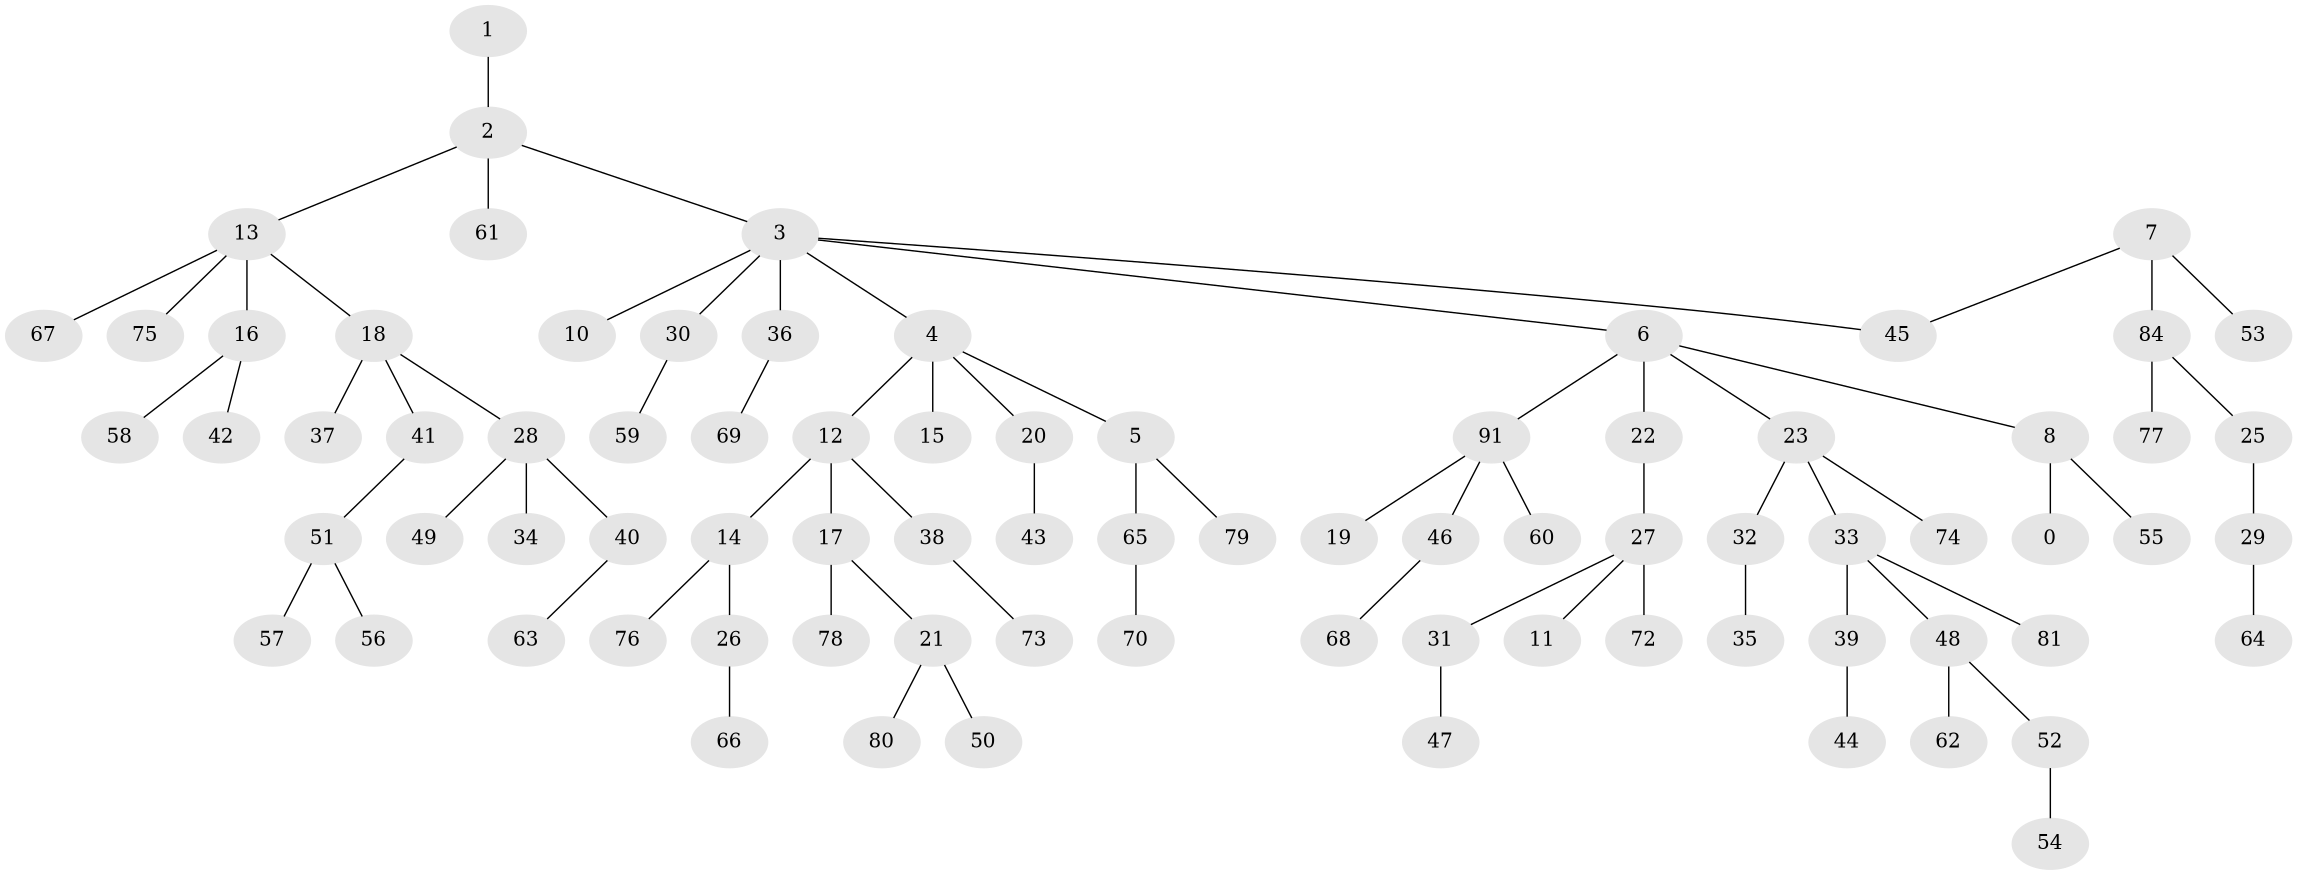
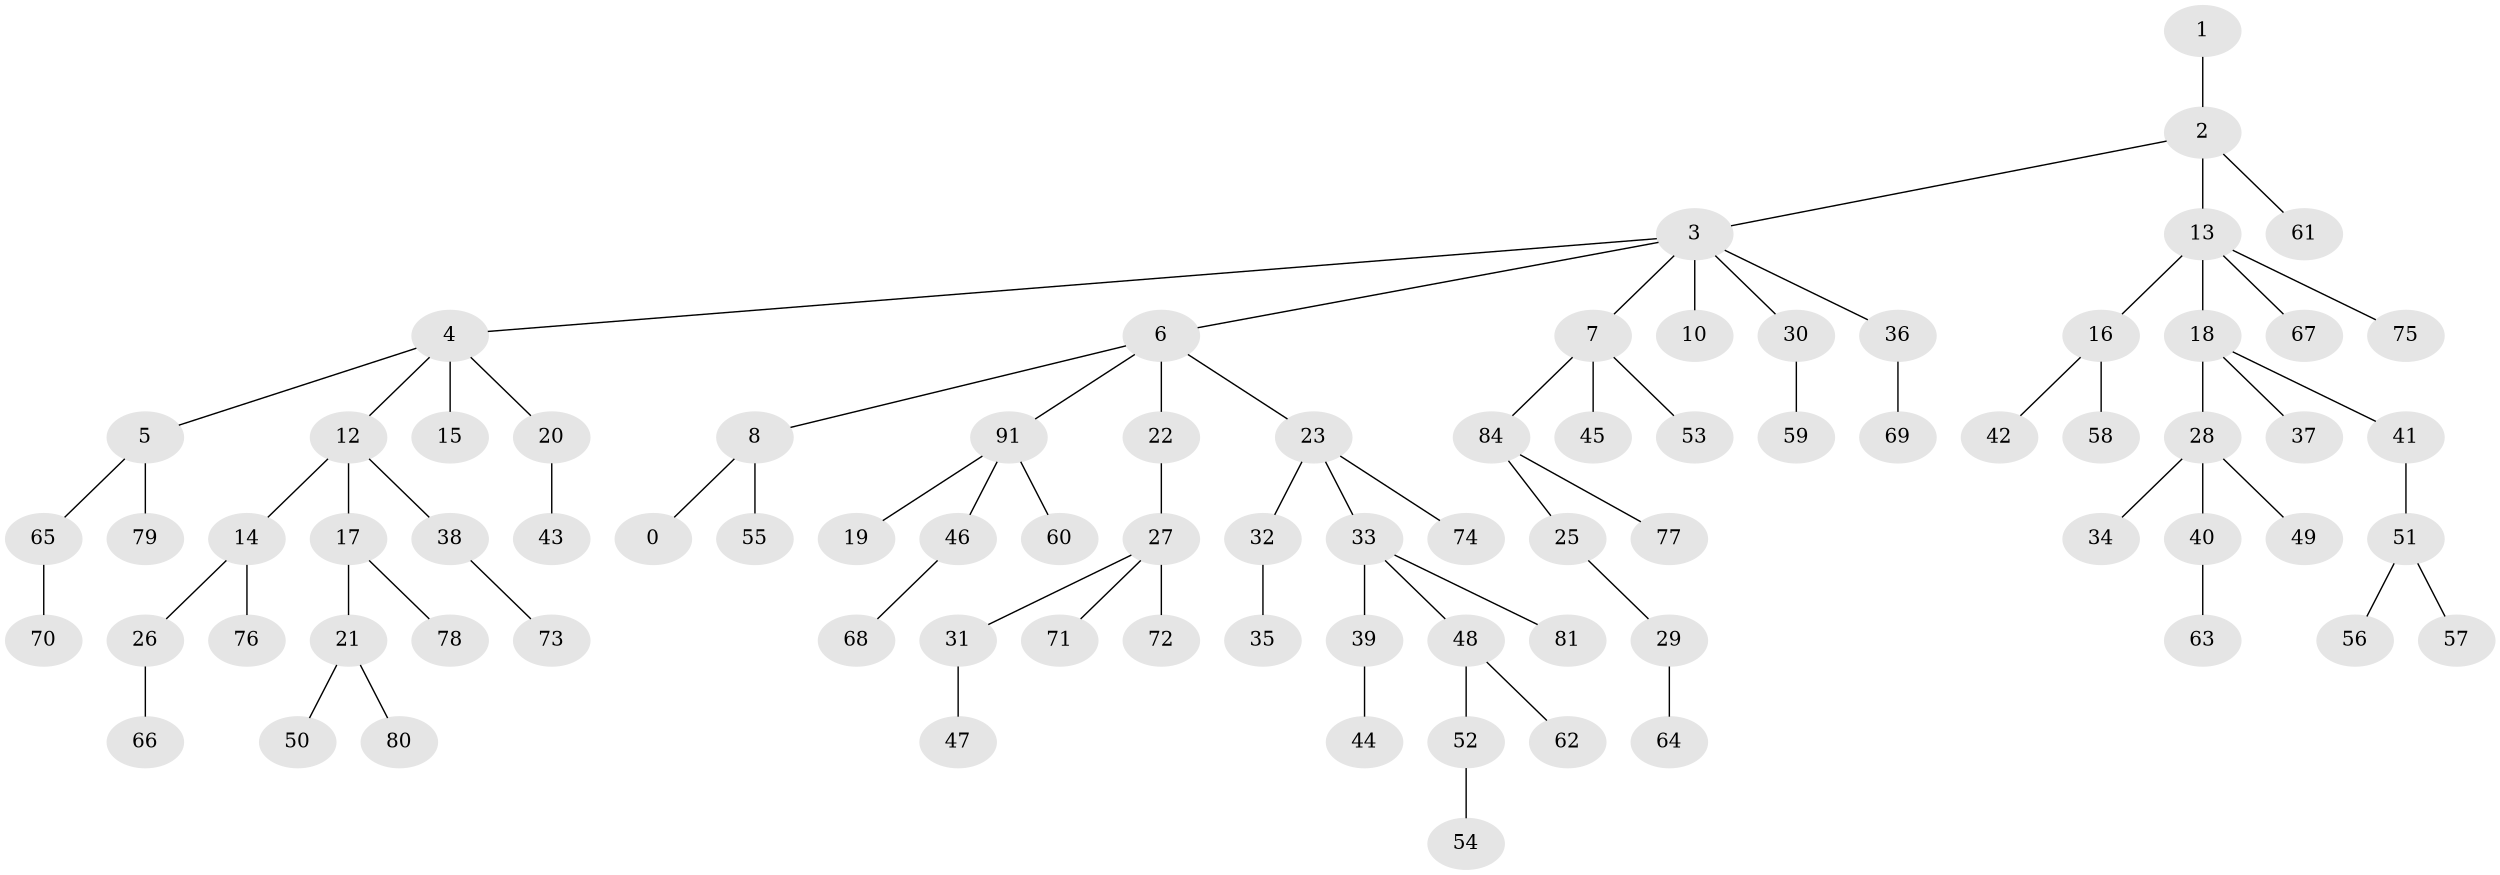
(1340, 278) -> (1644, 285)
(1542, 641) -> (1060, 641)
